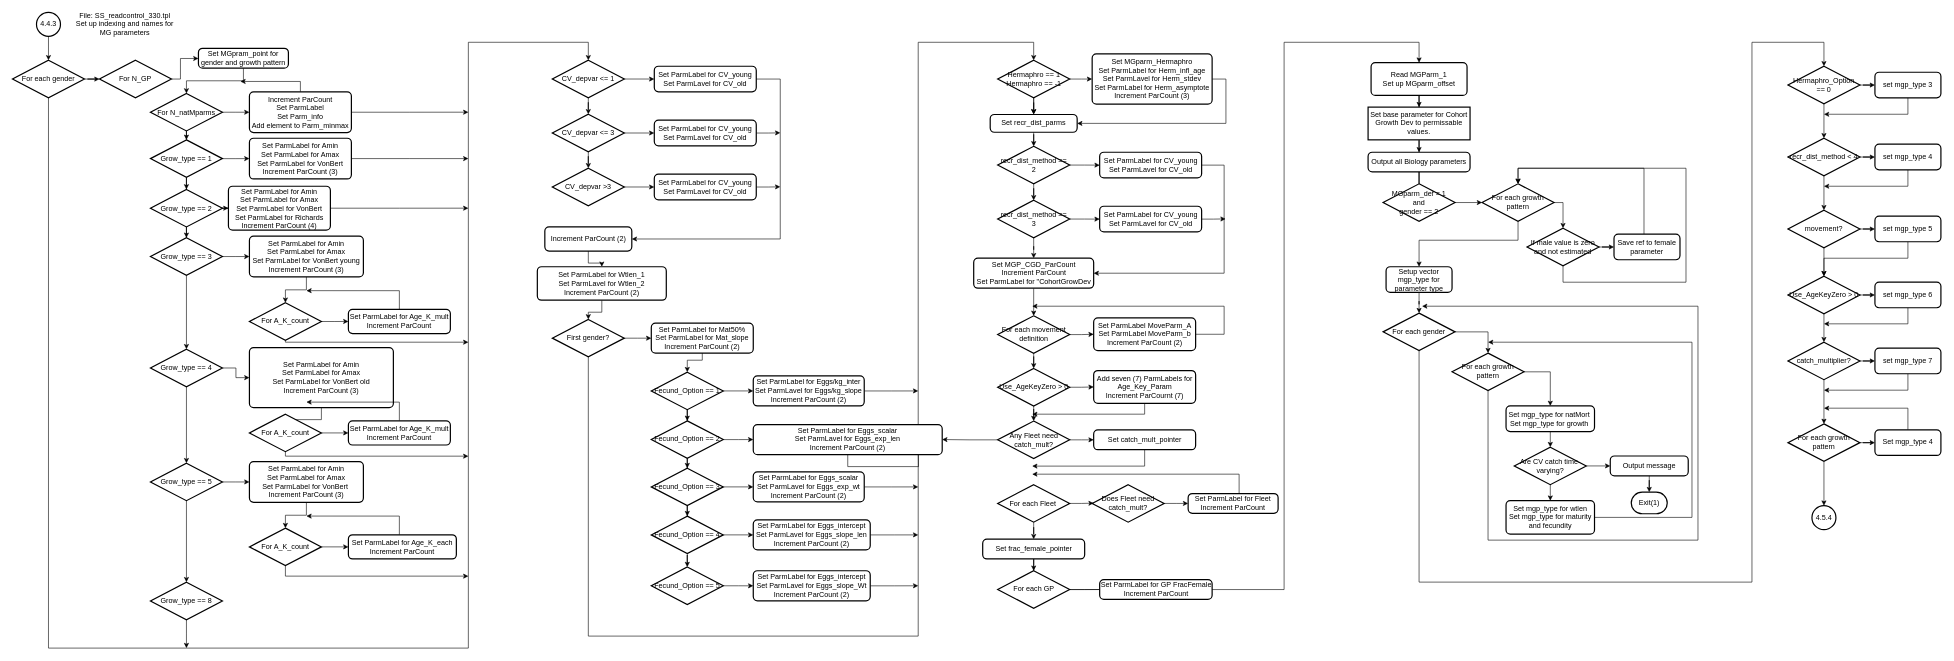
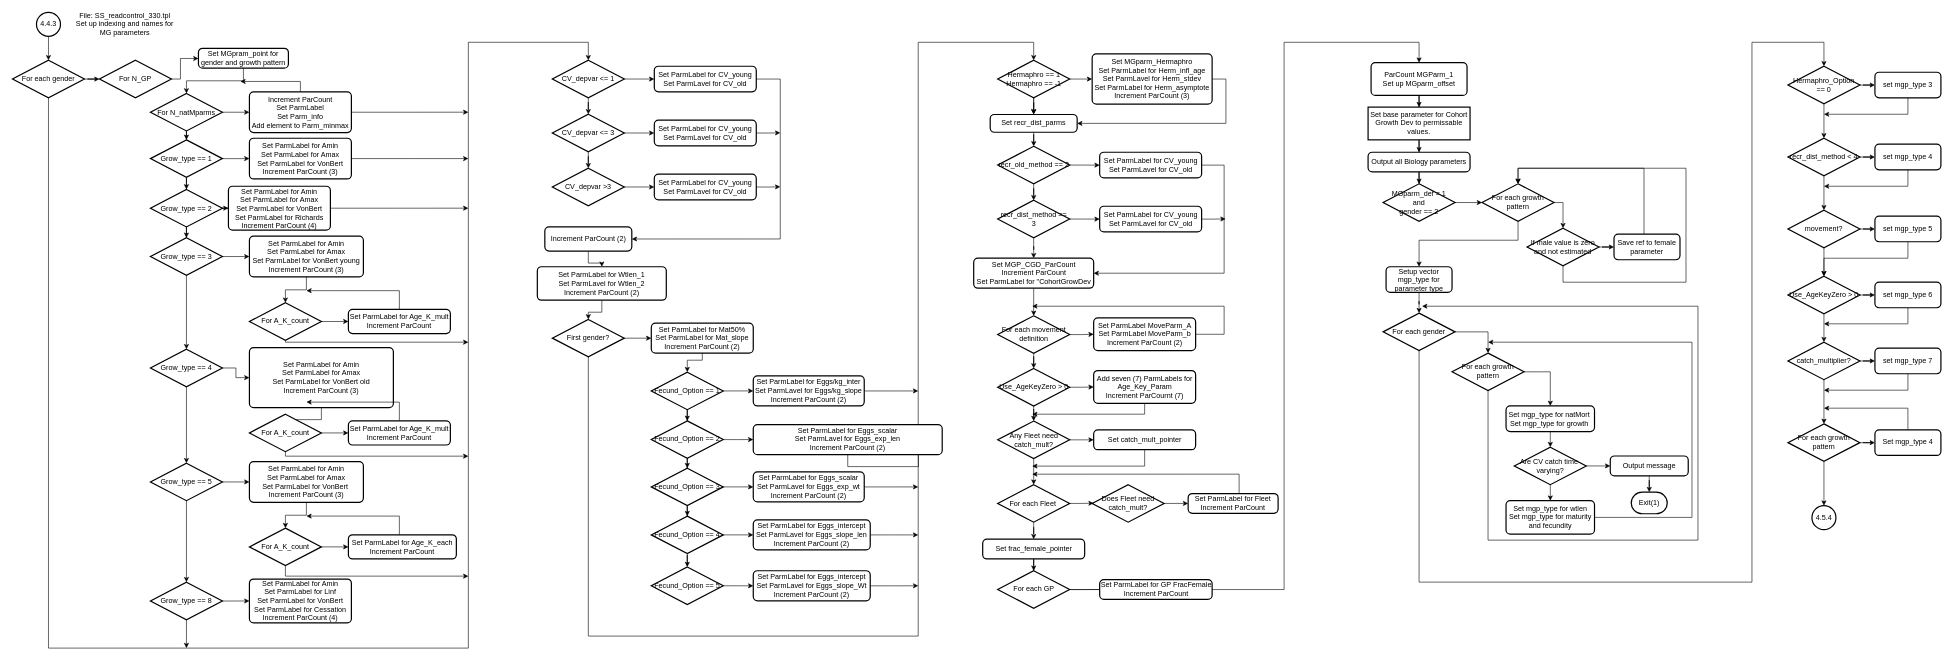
(1419, 79) -> (1419, 79)
(1034, 165) -> (1034, 165)
(1419, 179) -> (1419, 178)
(951, 440) -> (1034, 479)
none -> (243, 601)
none -> (300, 601)
